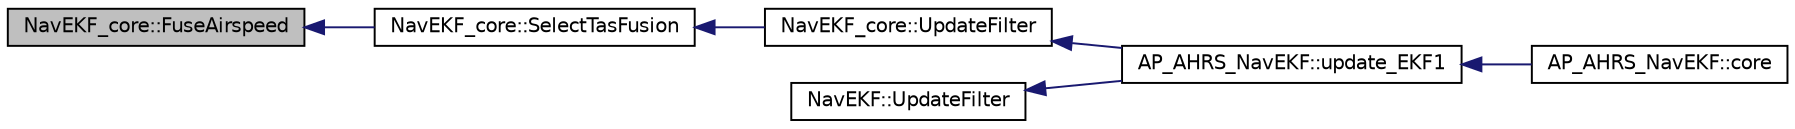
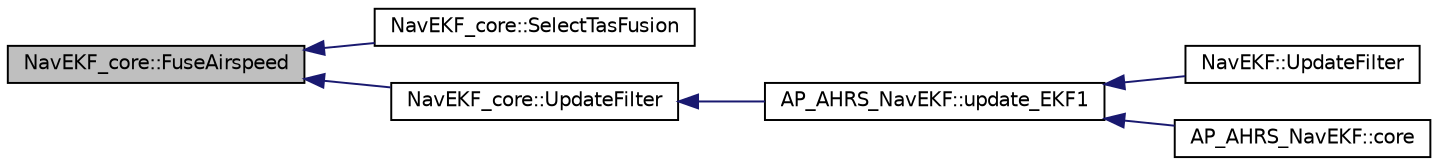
(740, 27) -> (357, 84)
(1084, 85) -> (1155, 79)
